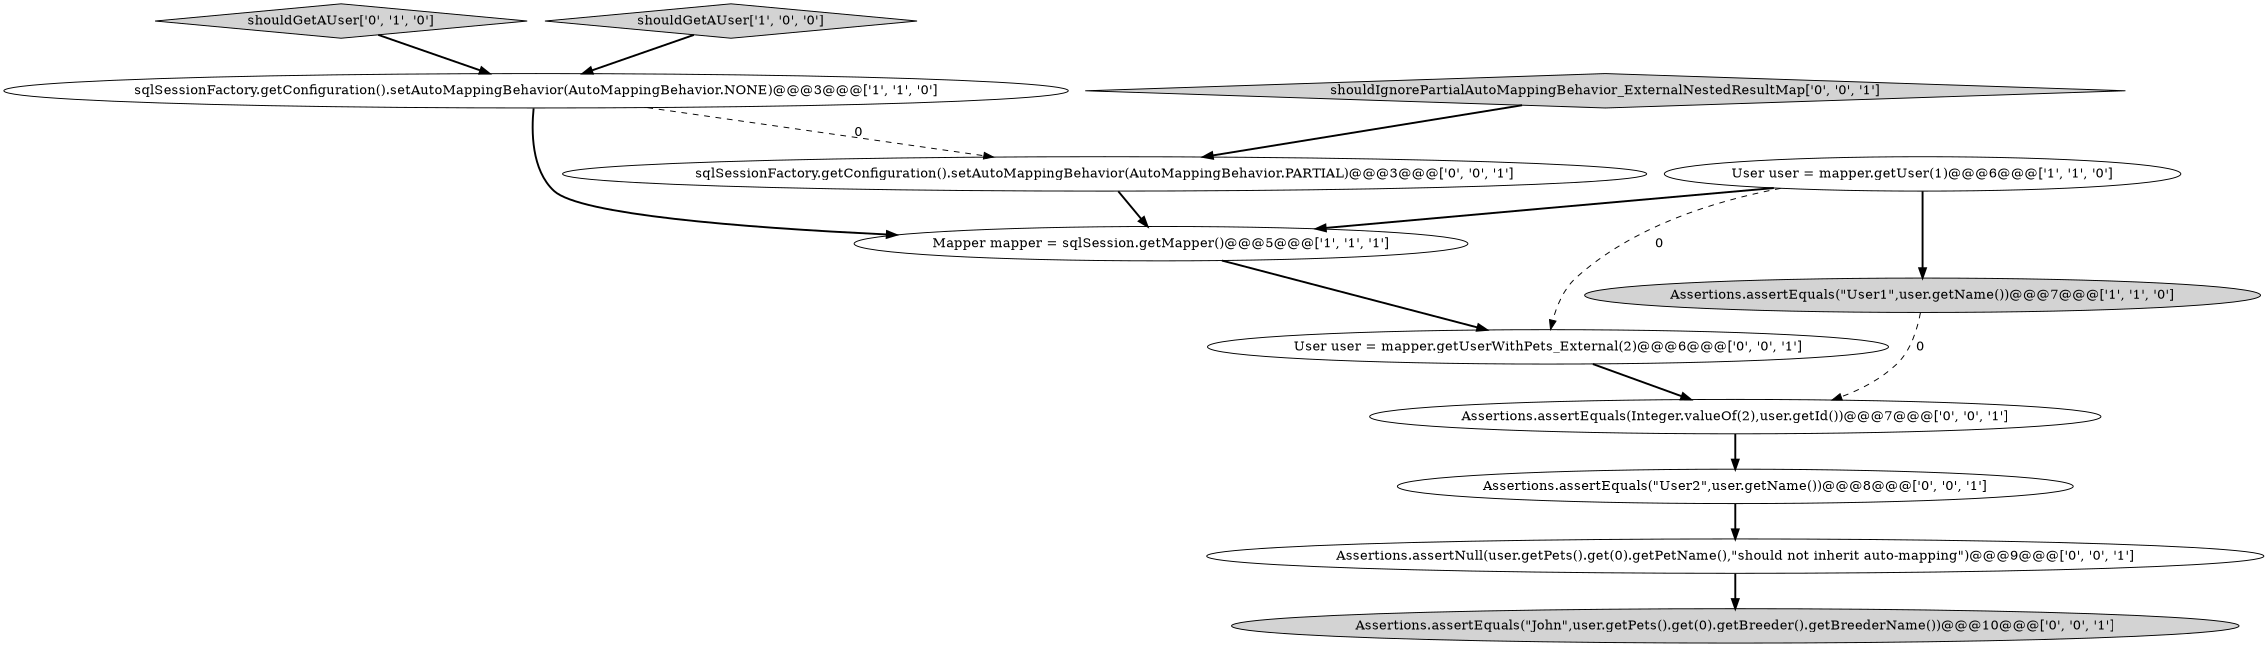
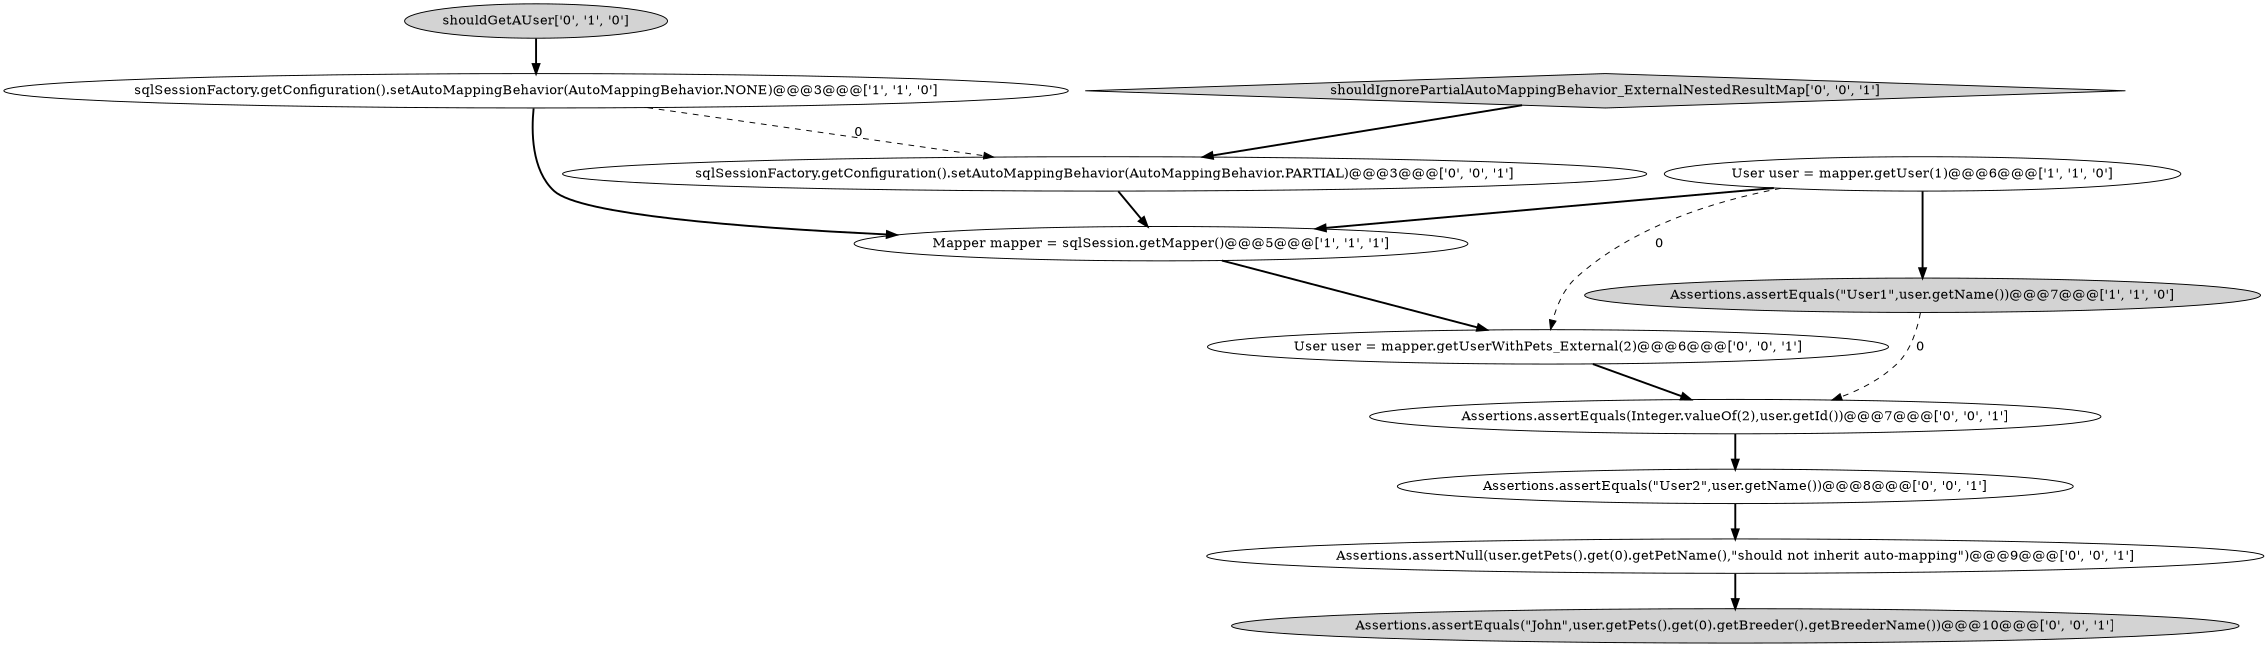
(341, 21) -> (536, 21)
(731, 21) -> none
